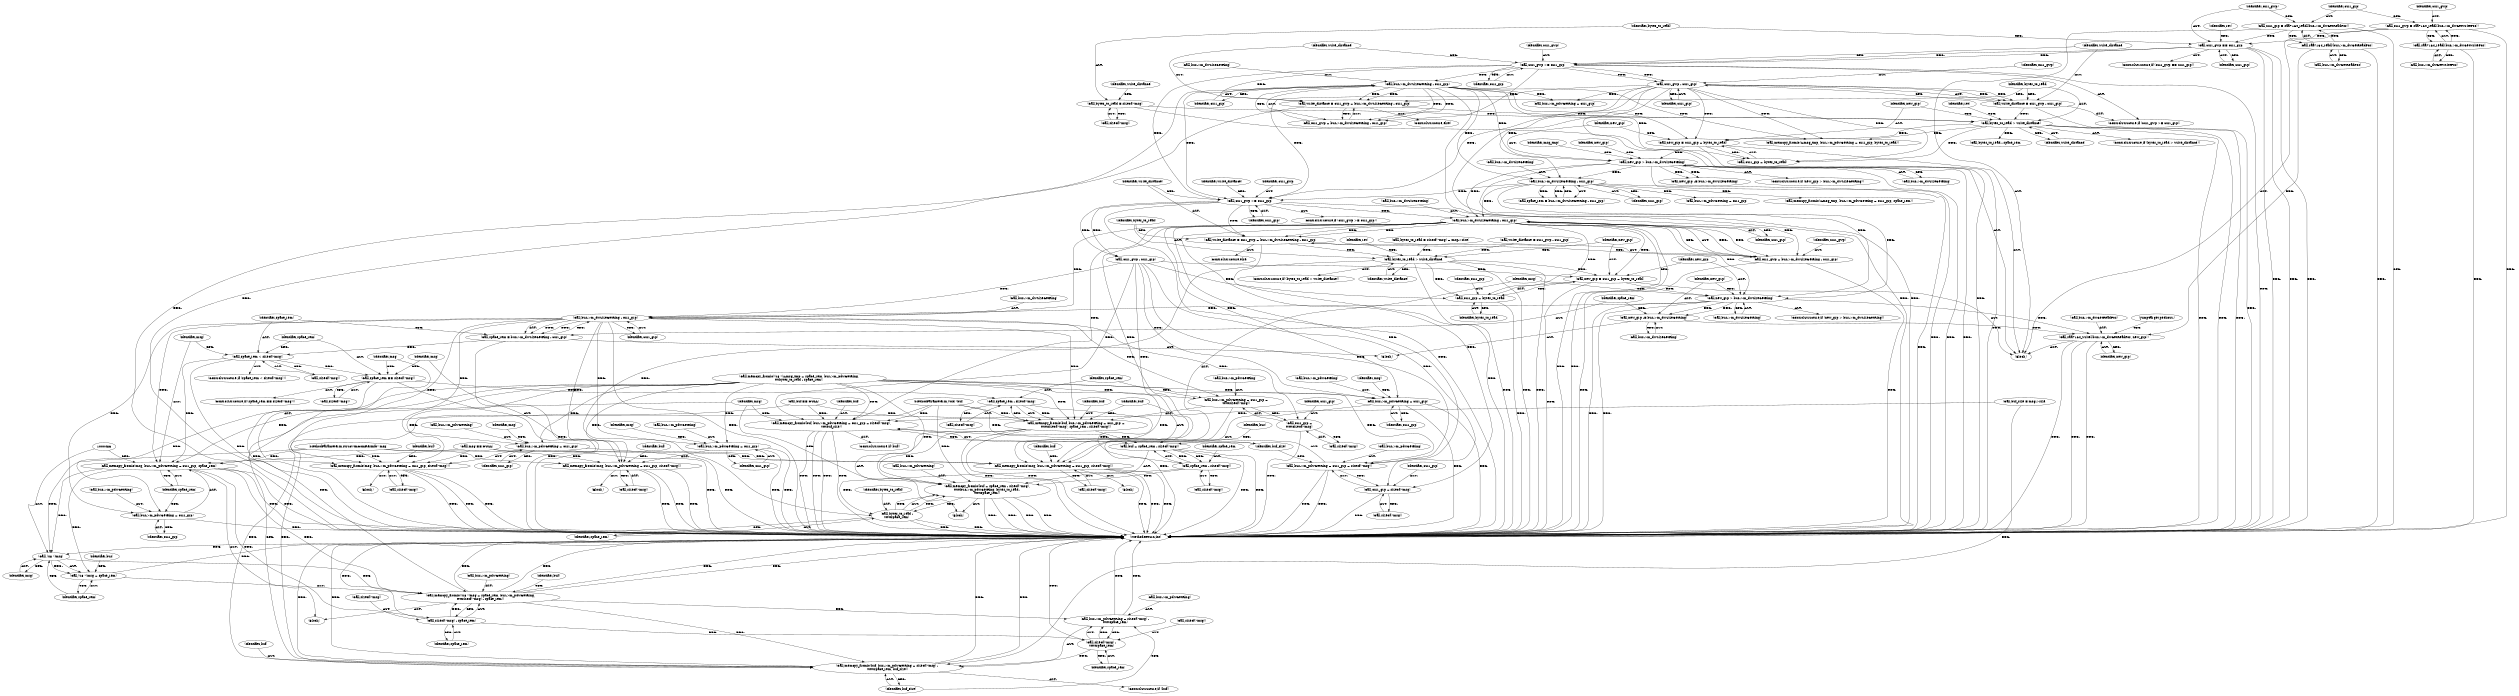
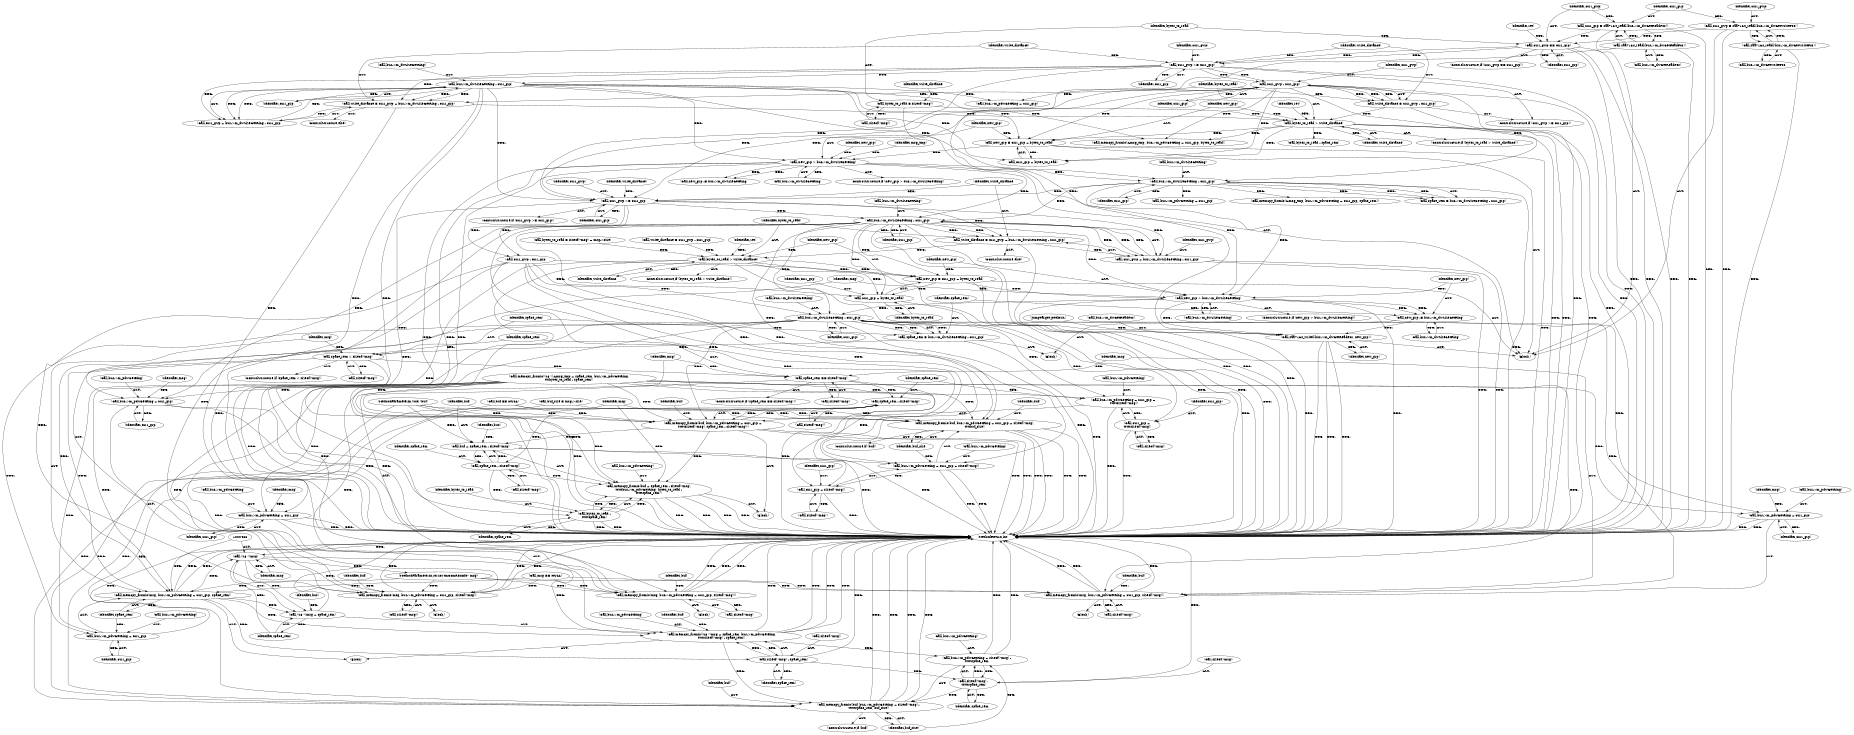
(142, 458) -> (334, 565)
